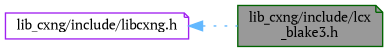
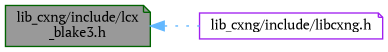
(220, 26) -> (182, 26)
